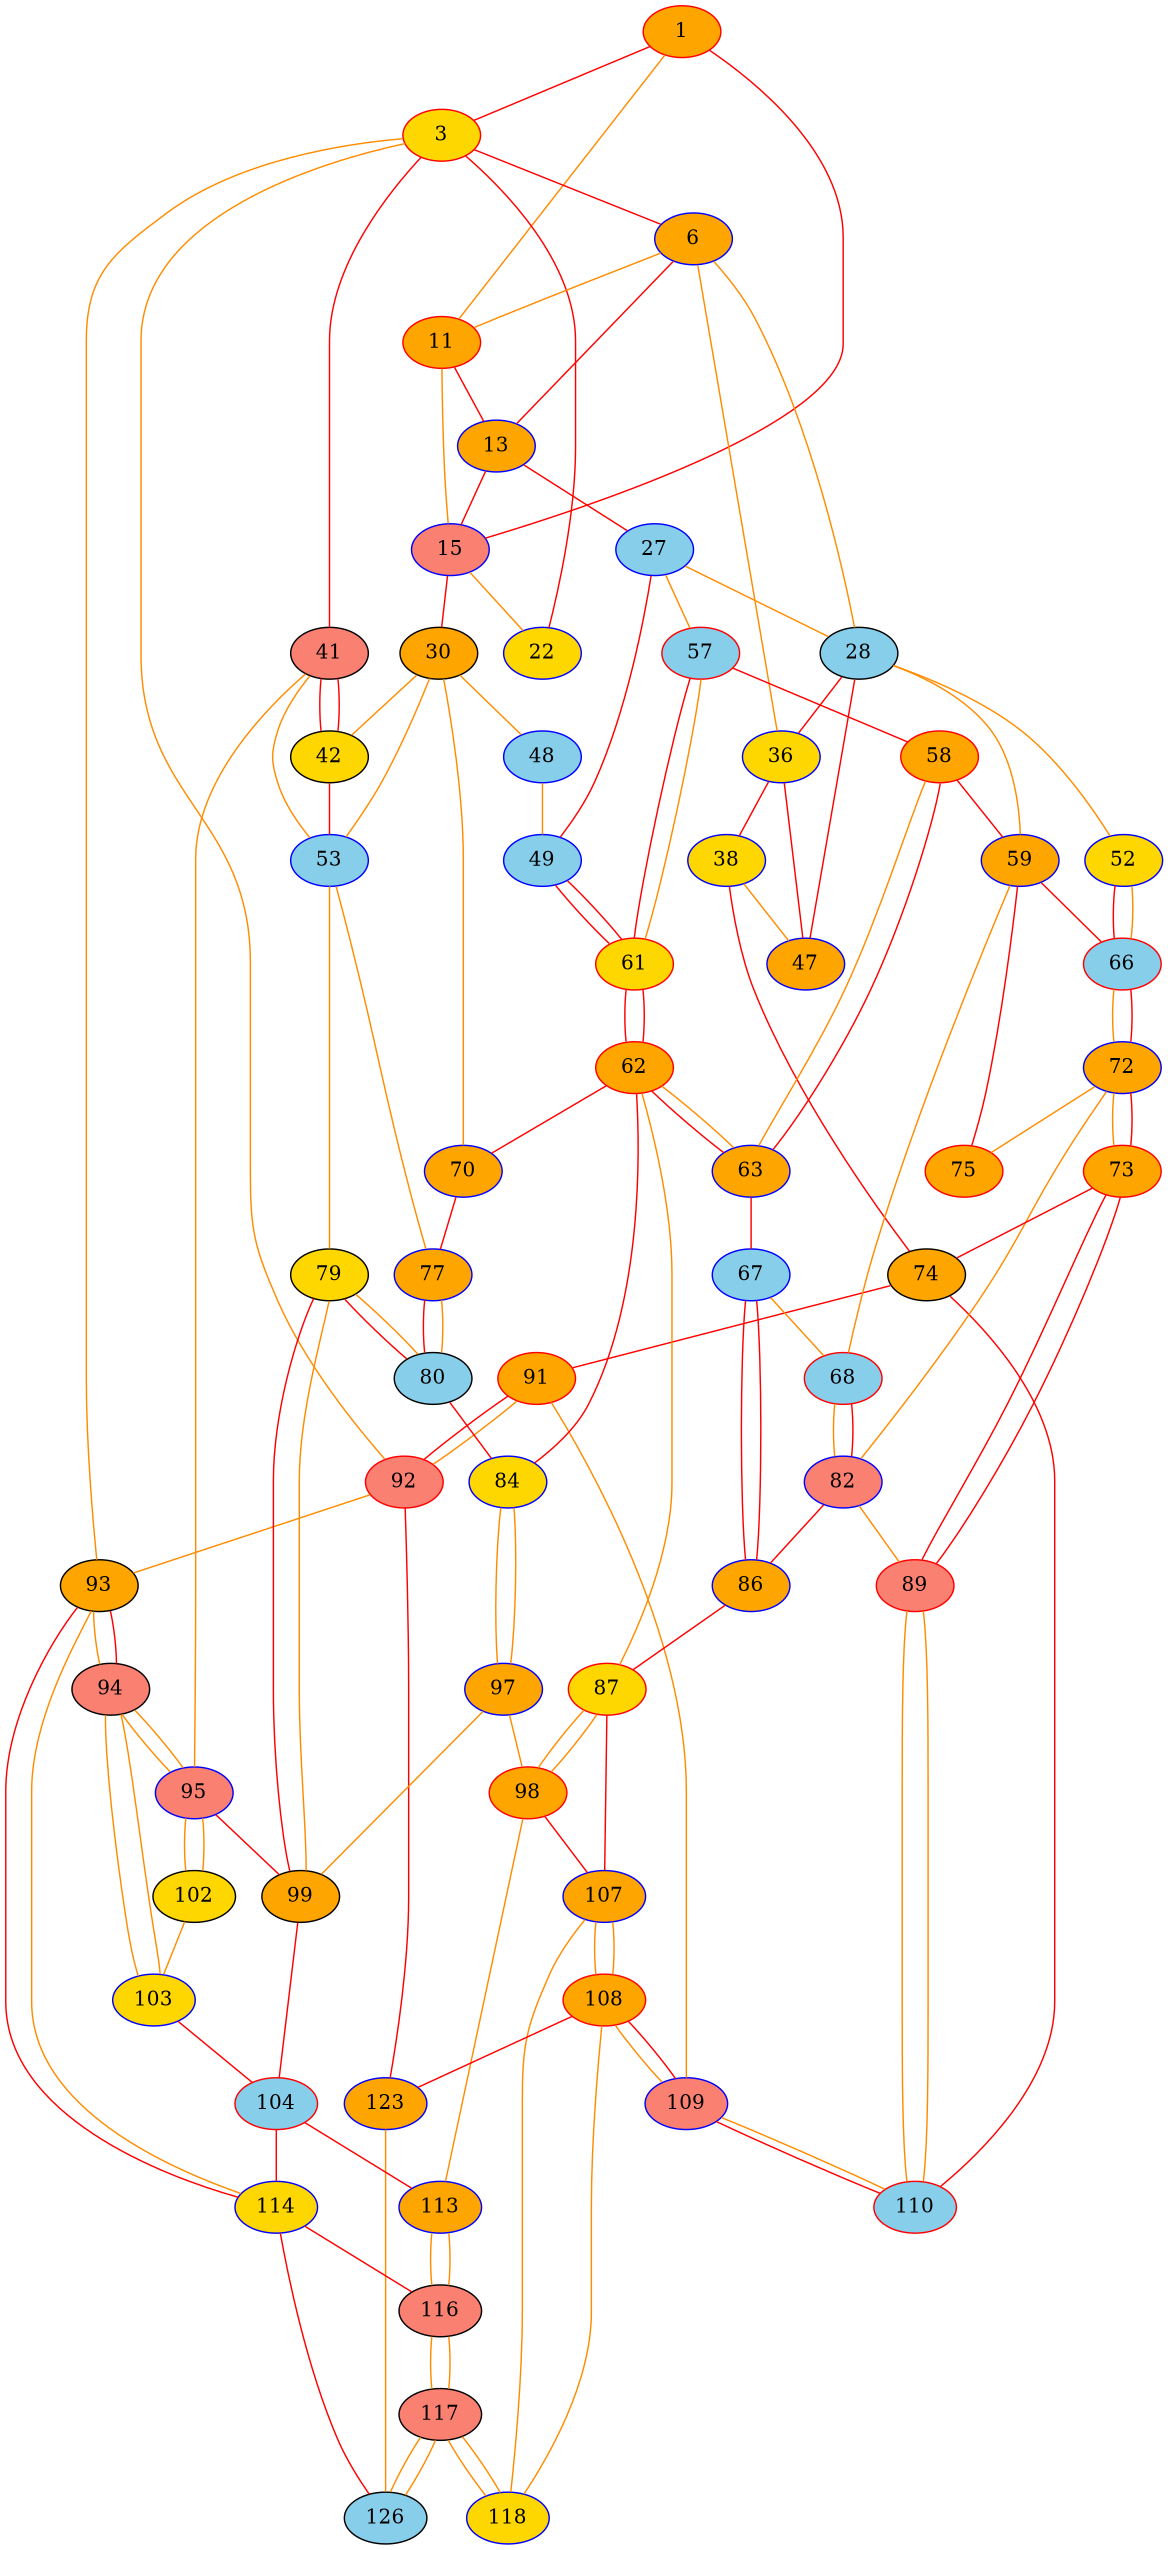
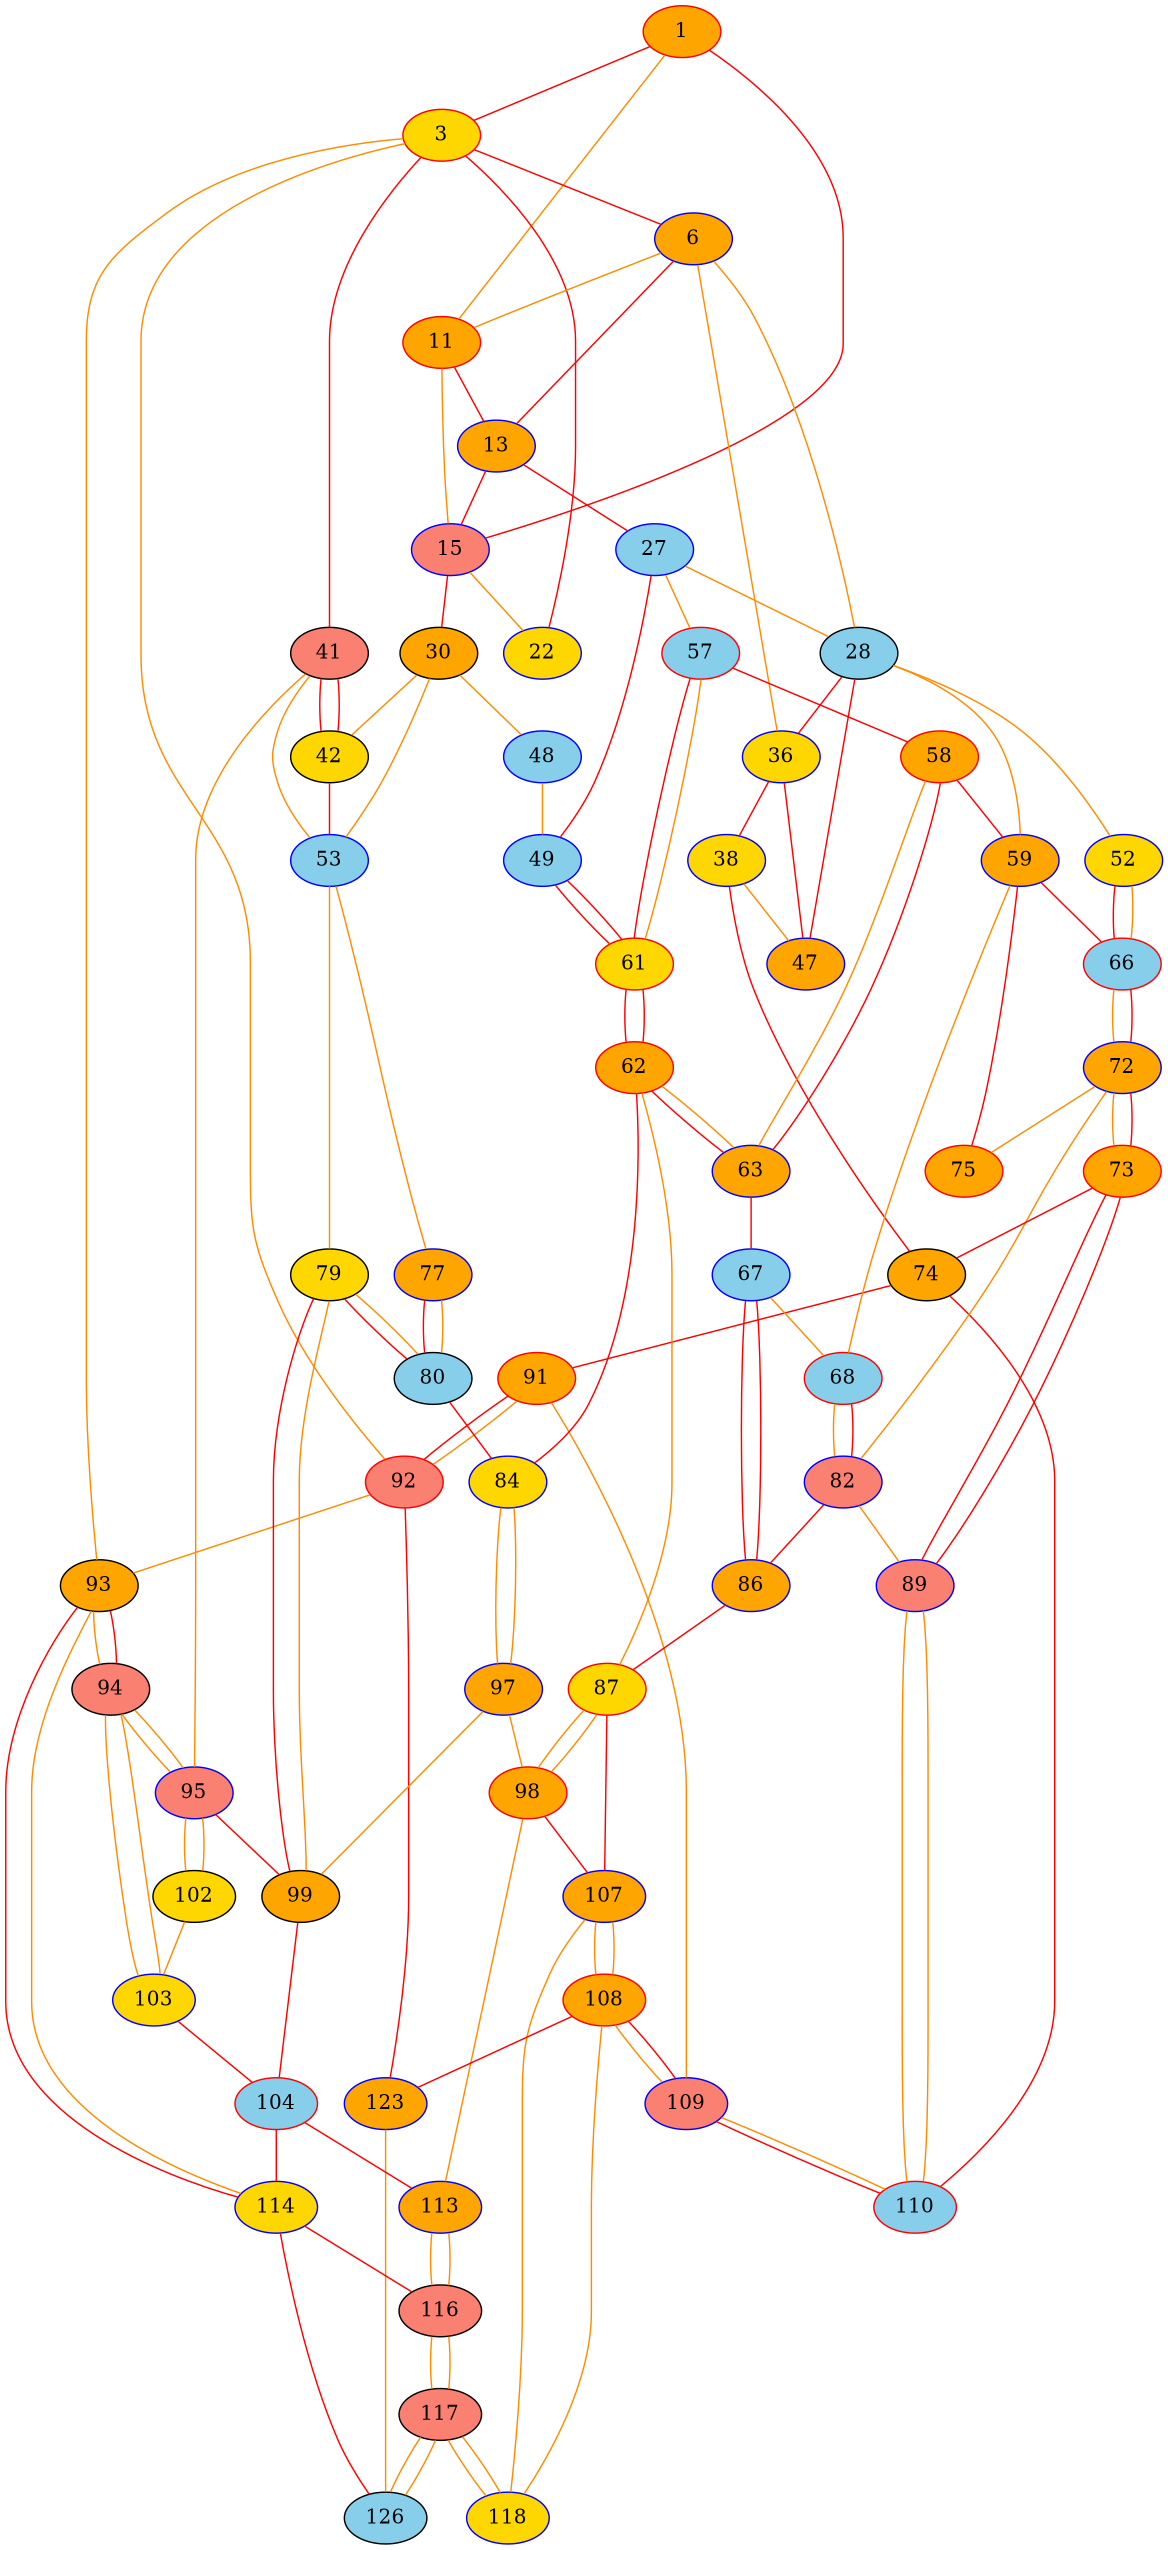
(463, 1171) -> none
(915, 1586) -> (915, 1586)
